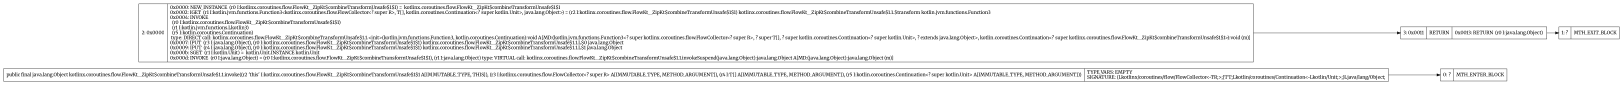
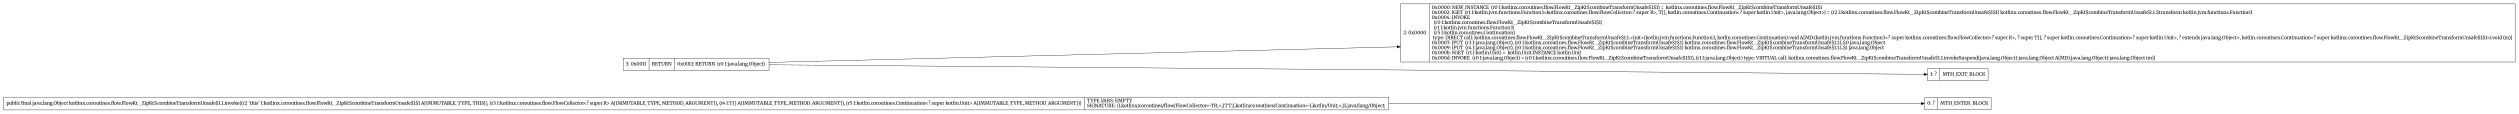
(210, 28) -> (1473, 28)
(1325, 33) -> (1083, 55)
(1499, 33) -> (722, 64)
